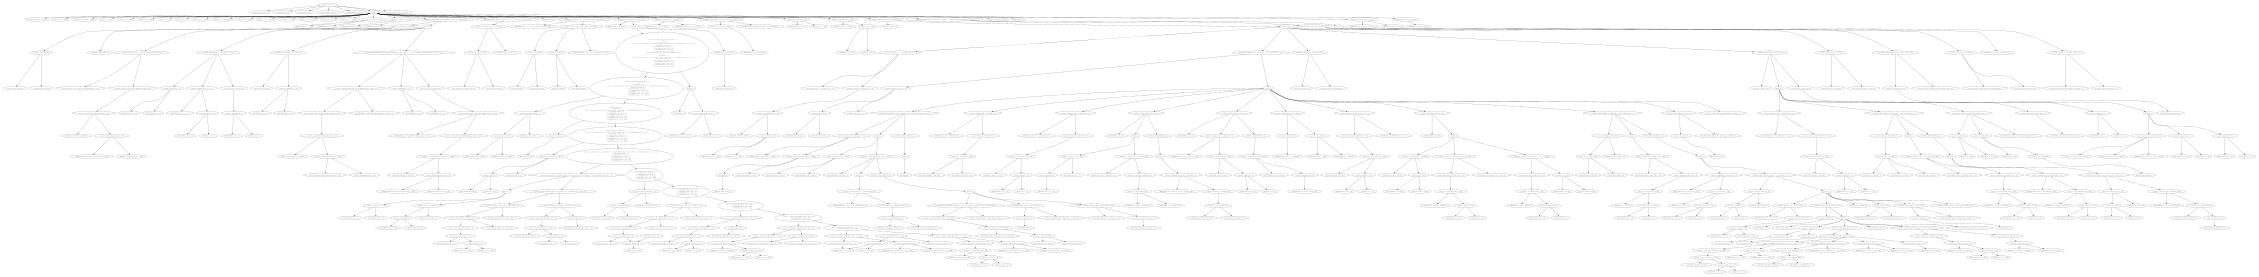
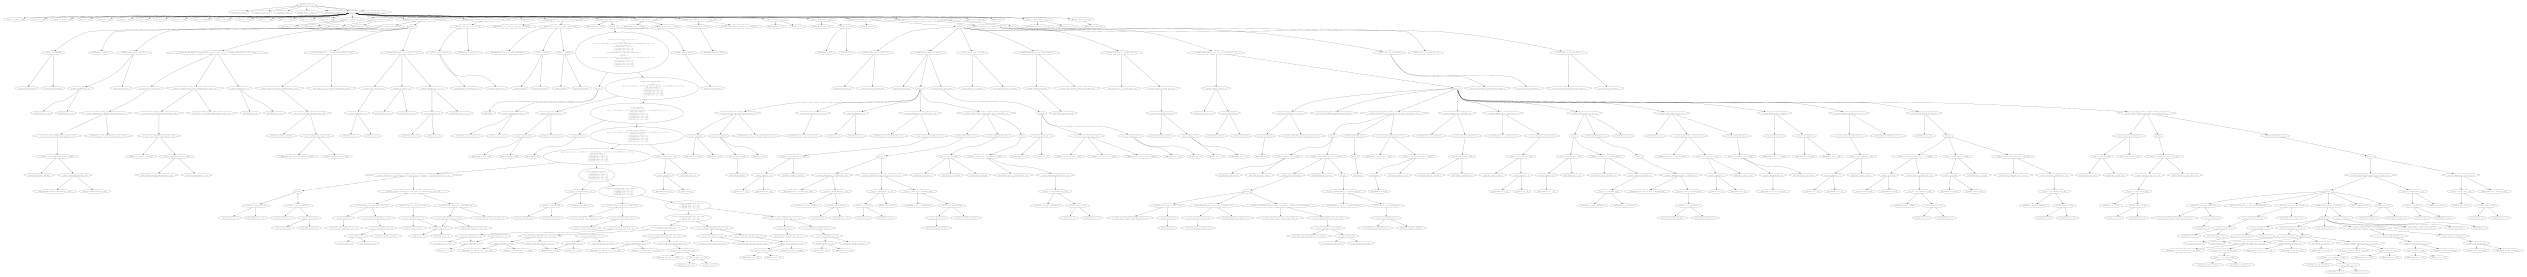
(461, 222) -> (445, 222)
